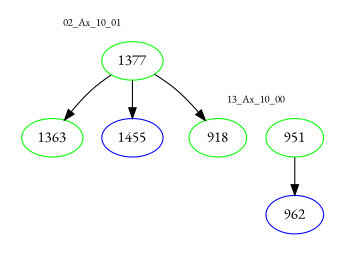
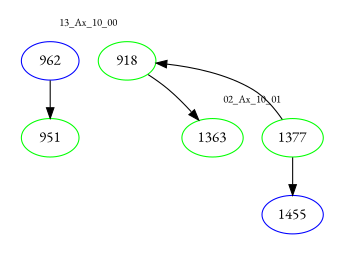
(90, 92) -> (180, 100)
(295, 171) -> (50, 94)
